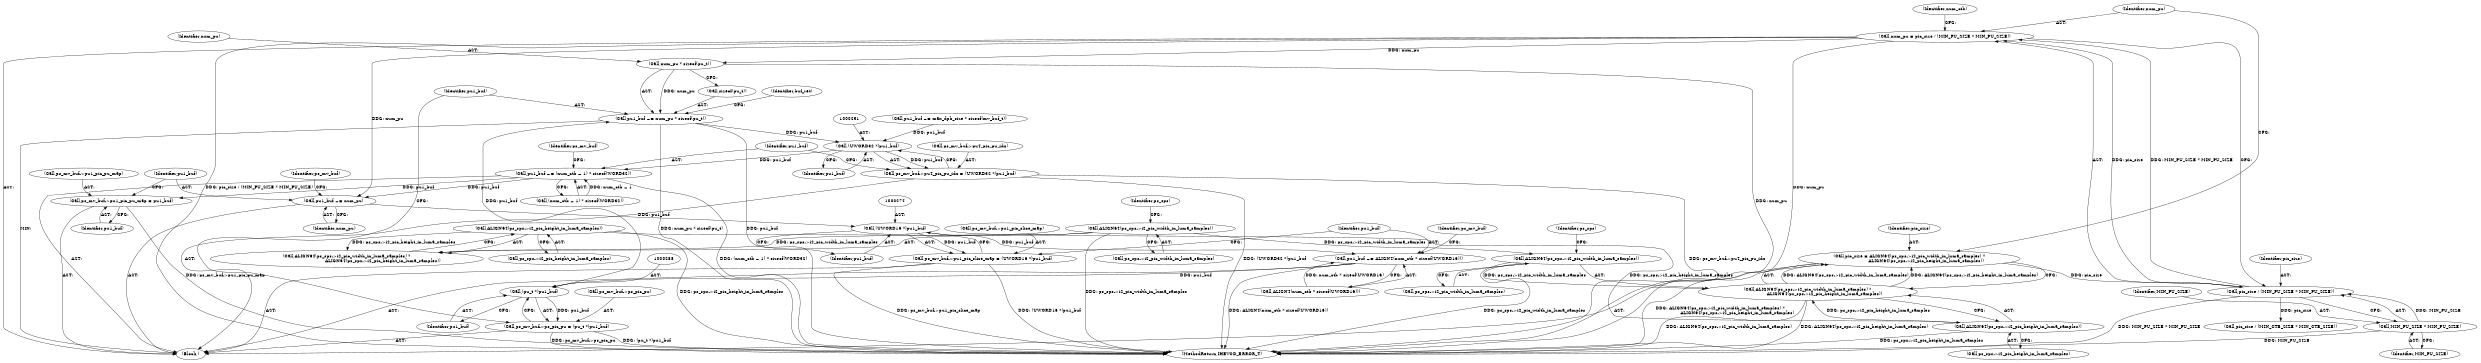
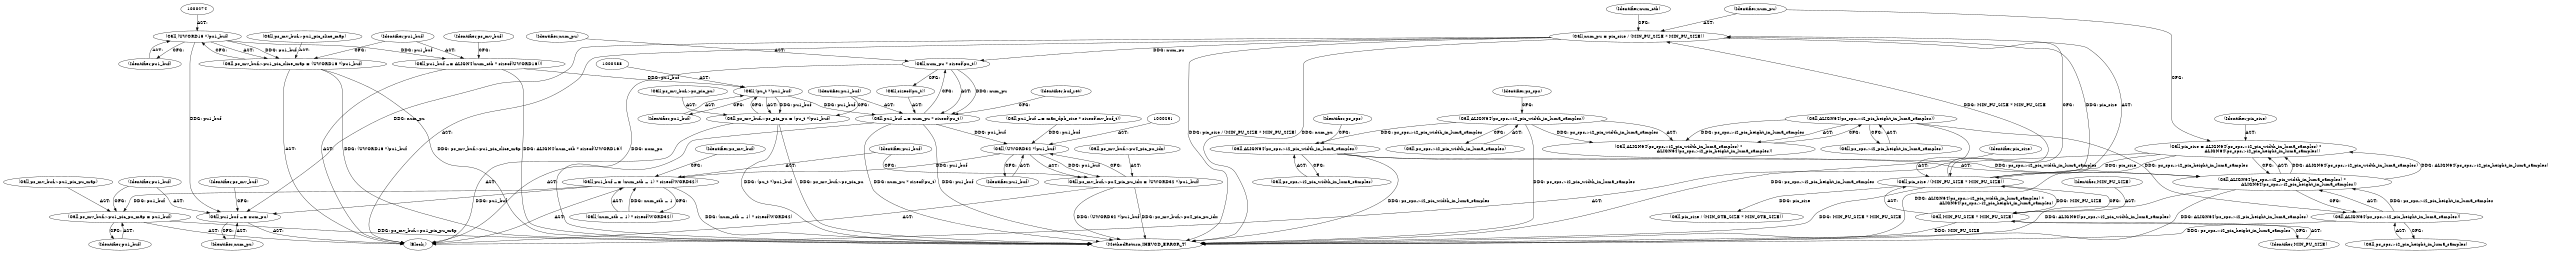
none -> (938, 95)
(598, 216) -> (190, 133)
(27, 229) -> (553, 182)
(1311, 292) -> none
